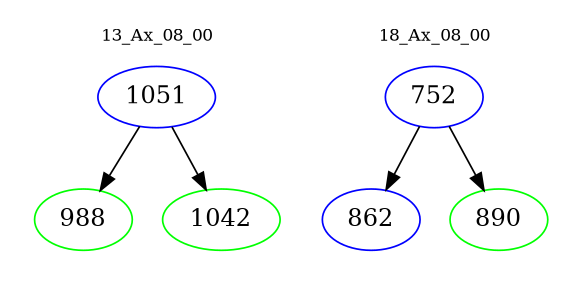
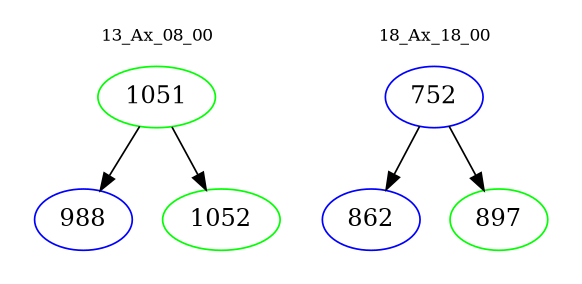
(435, 37) -> (435, 37)
(157, 97) -> (157, 97)
(83, 220) -> (83, 220)
(221, 220) -> (221, 220)
(499, 220) -> (499, 220)
